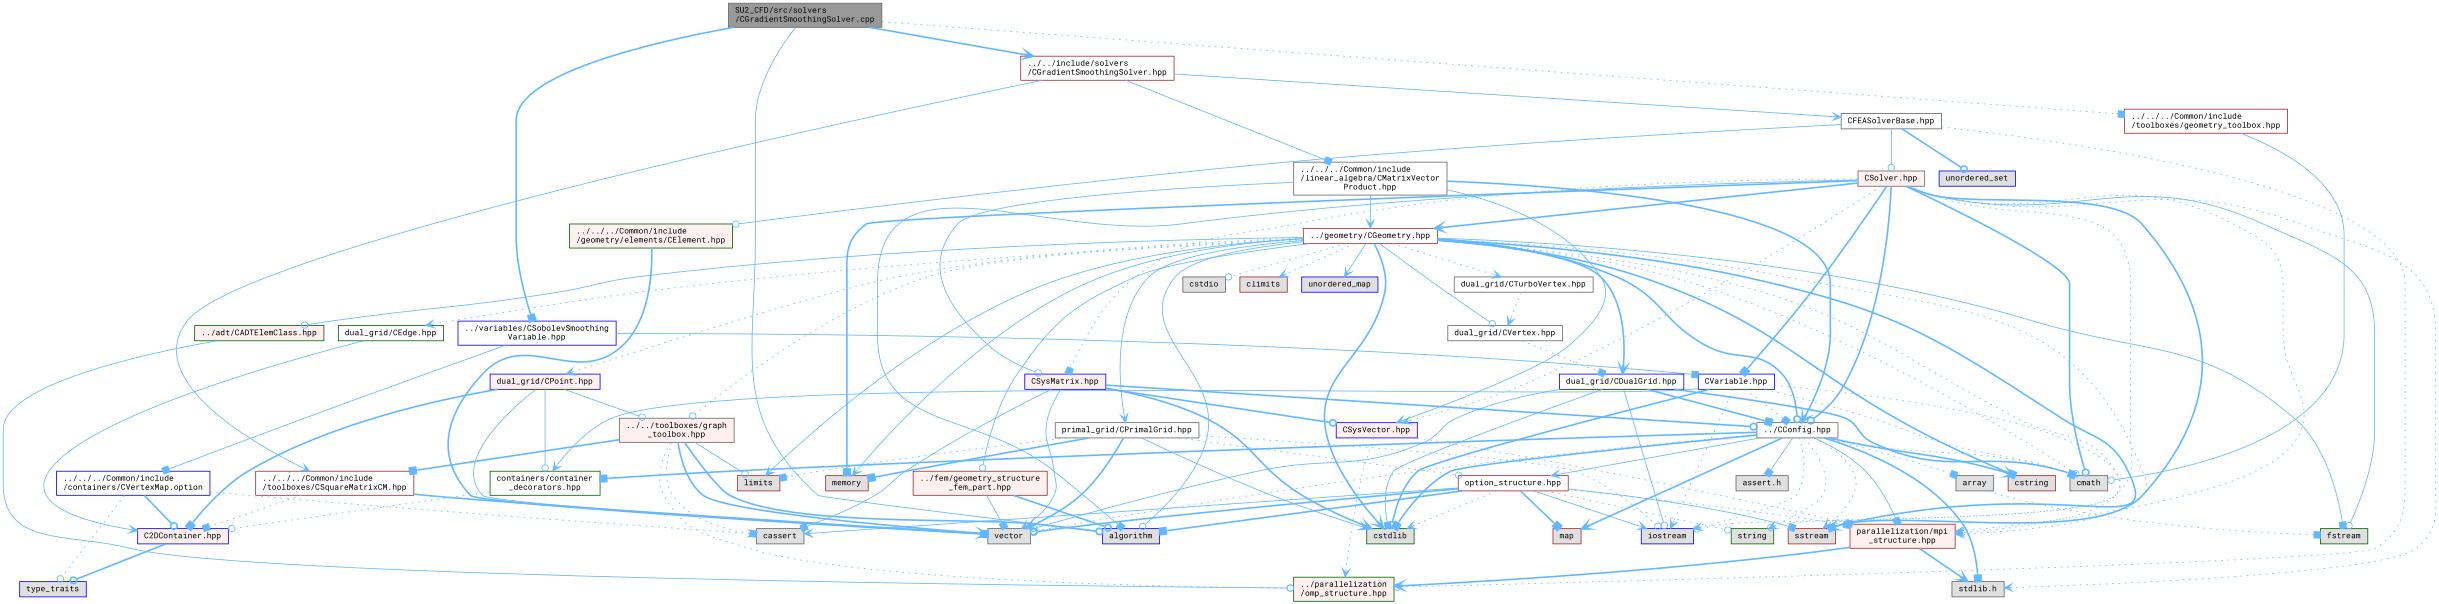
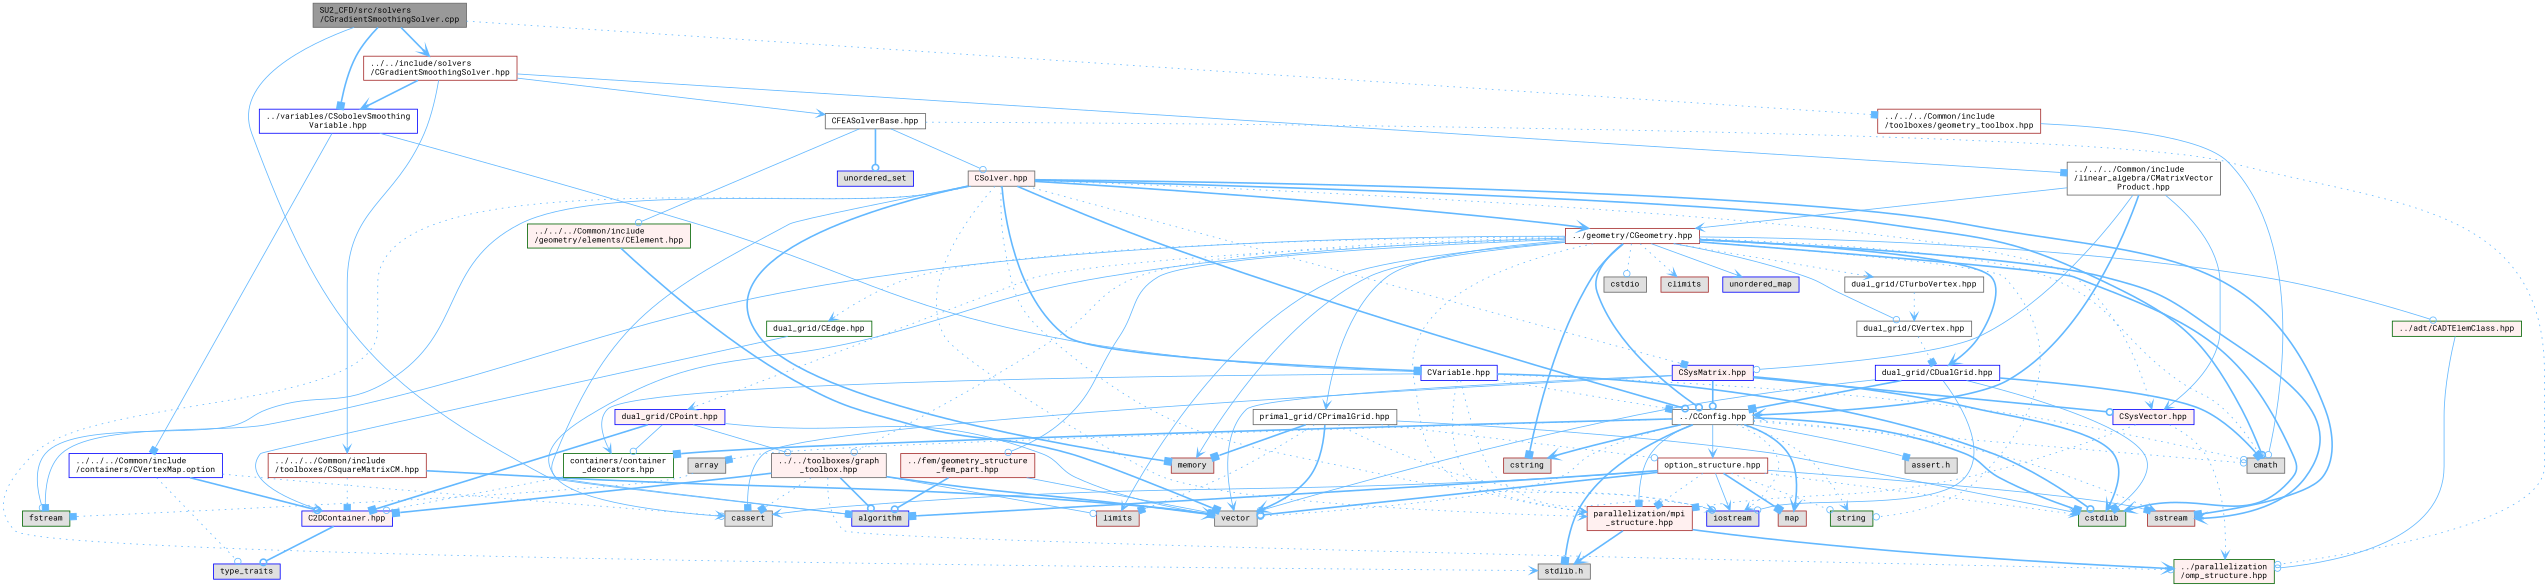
none -> (393, 93)
(1170, 336) -> (977, 307)
(519, 455) -> (605, 491)
